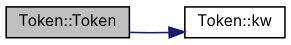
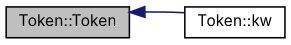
(149, 33) -> (165, 12)
